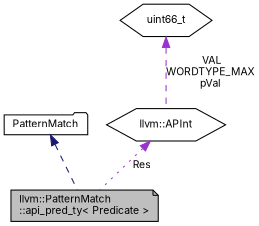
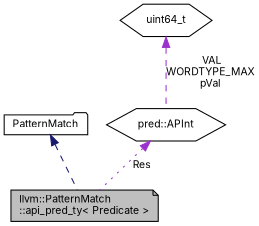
(166, 20) -> (166, 20)
(166, 125) -> (166, 125)
